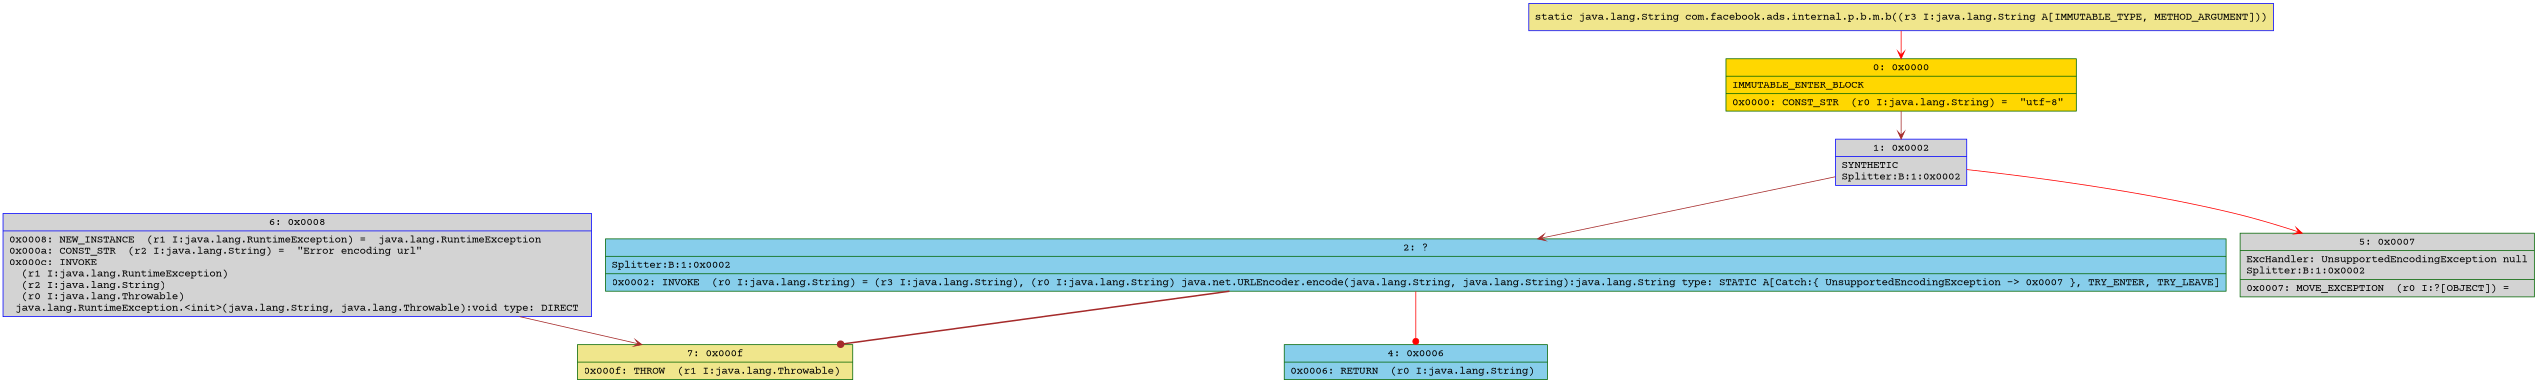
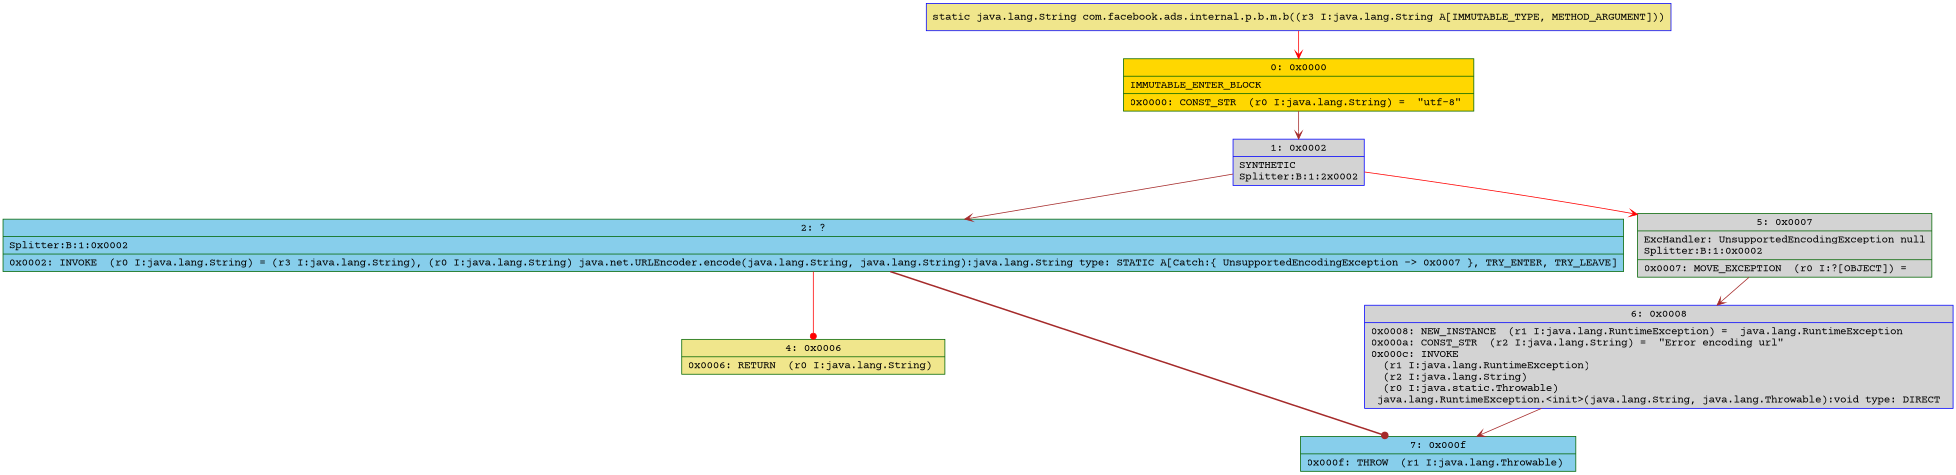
(1901, 176) -> (1299, 176)
none -> (1736, 289)
(97, 296) -> (1465, 388)
(715, 362) -> (1438, 454)
(1416, 362) -> (813, 357)
